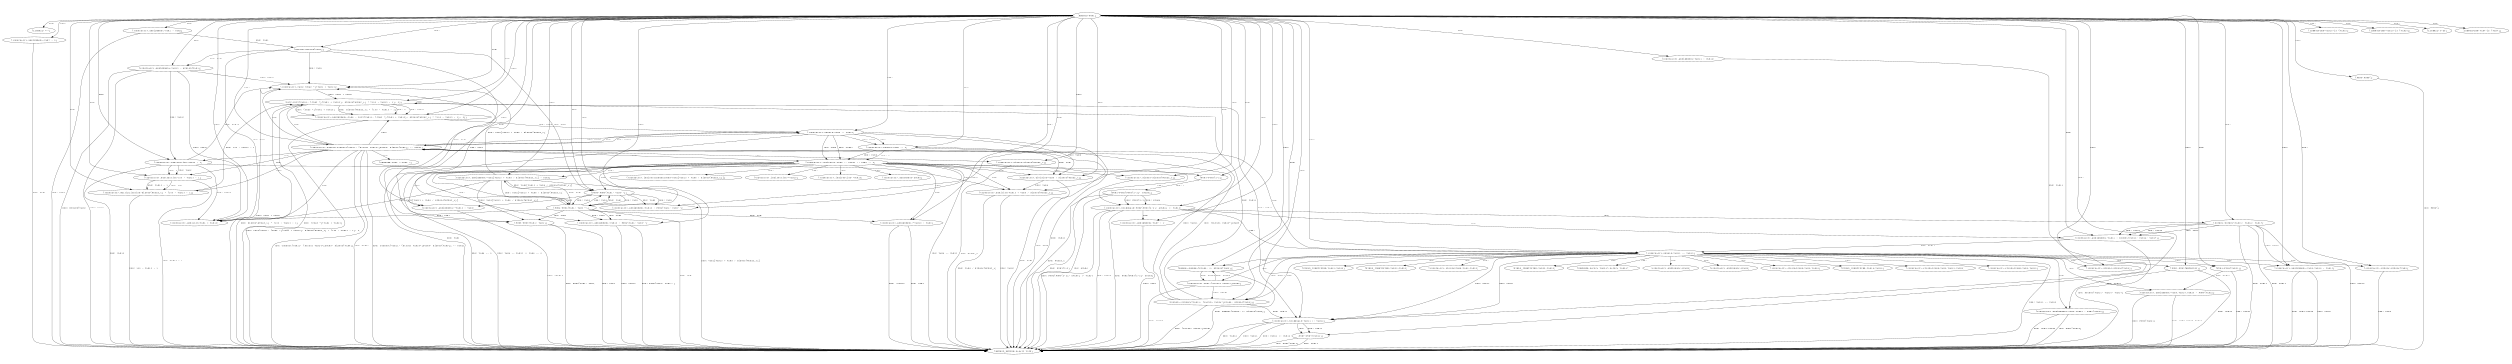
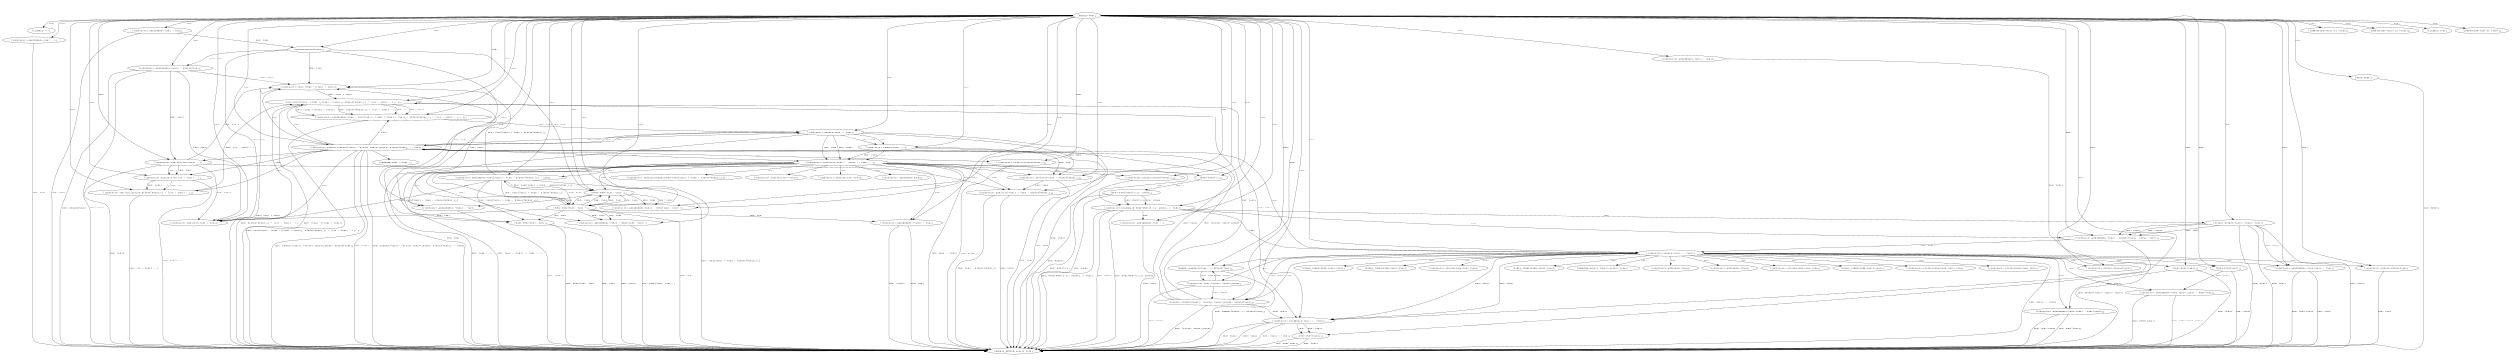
(2185, 268) -> (2185, 268)
